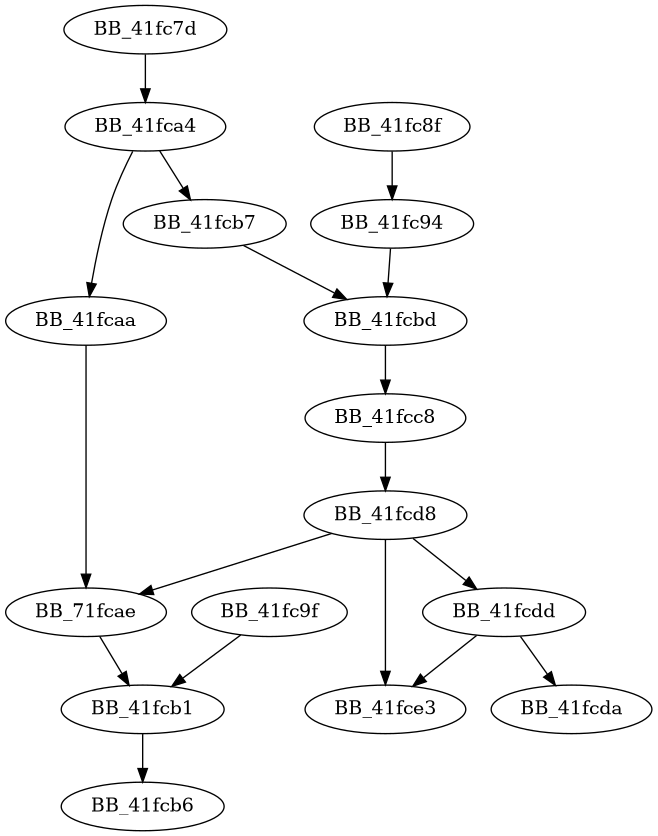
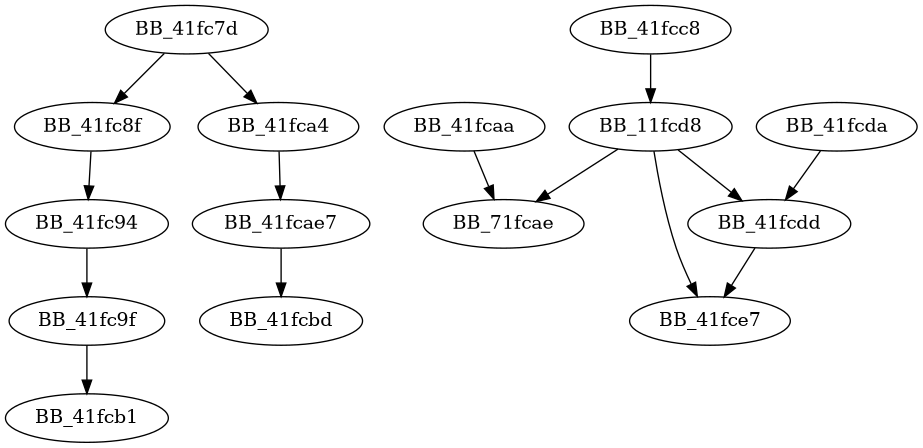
none -> (144, 73)
(107, 216) -> none
(205, 224) -> (281, 224)
(389, 266) -> (87, 266)
(385, 363) -> none
(385, 515) -> (651, 127)
(111, 655) -> none
(534, 655) -> (807, 170)
(385, 709) -> (710, 321)
(143, 806) -> none
